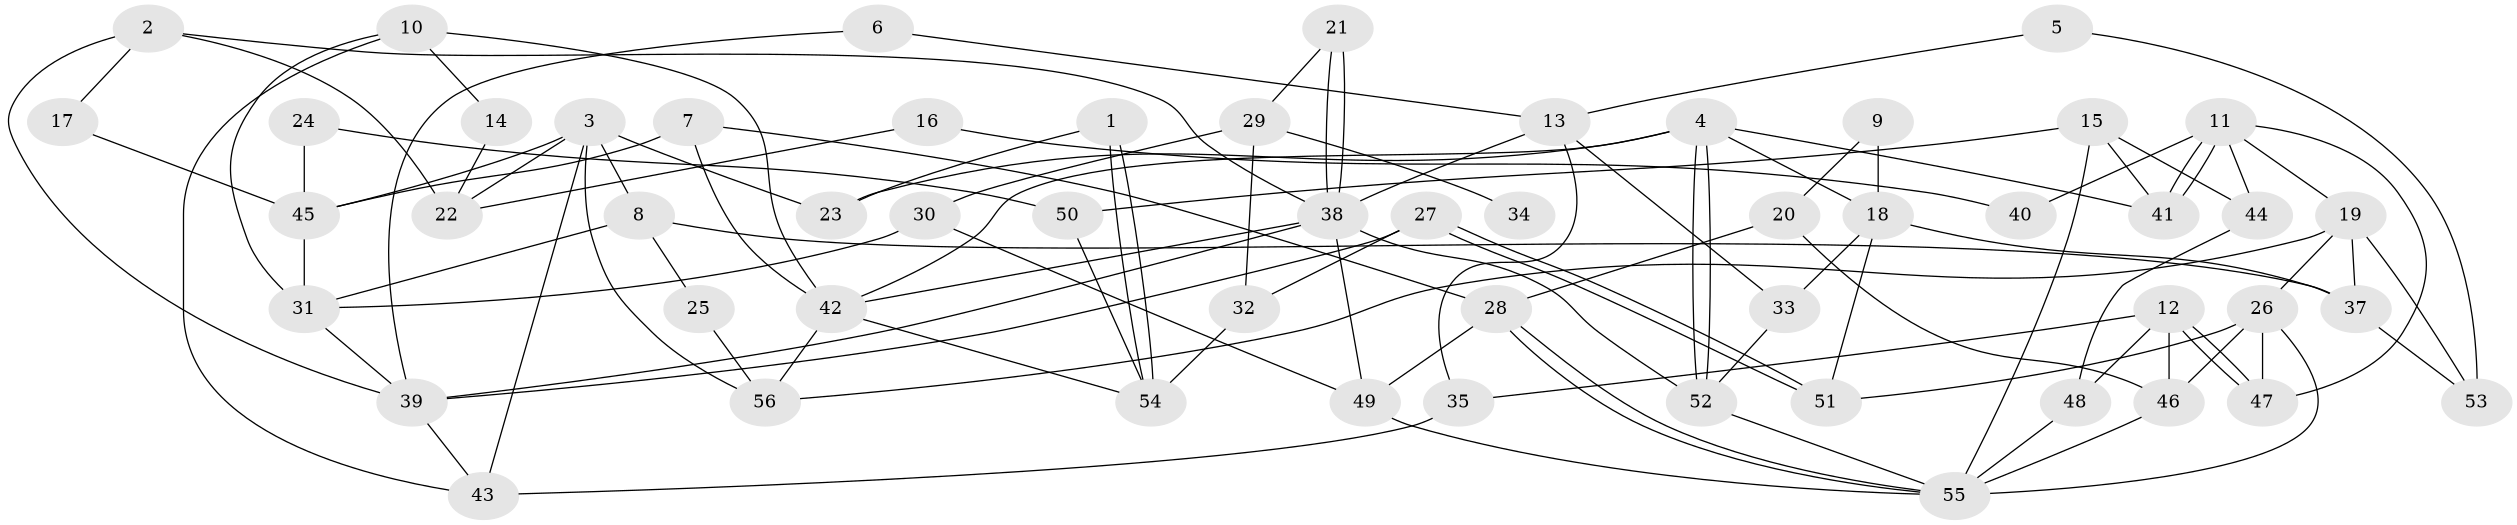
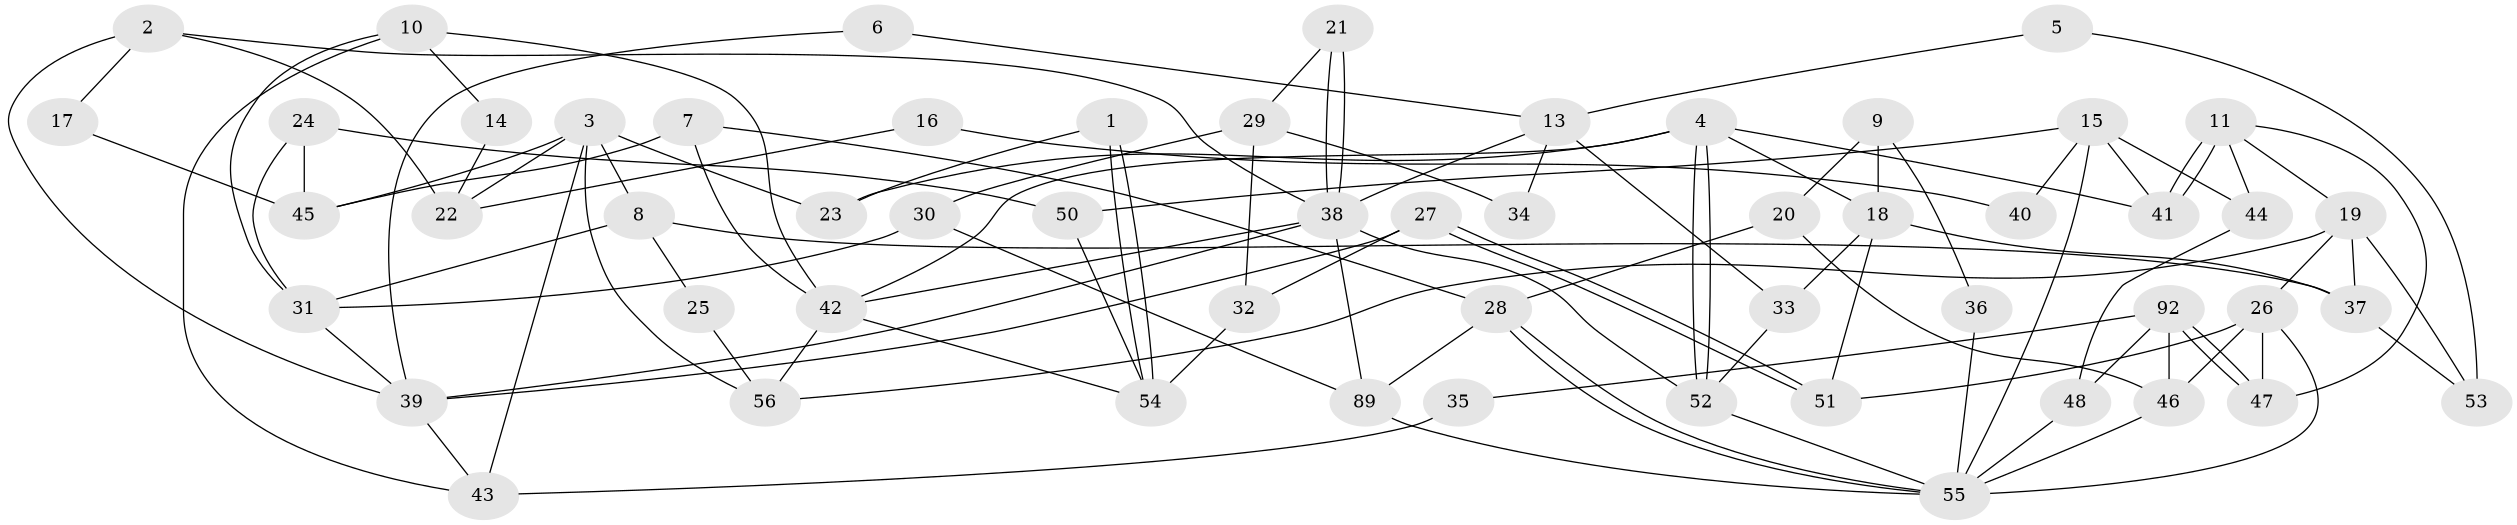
(2117, 170) -> (2057, 169)
(1548, 255) -> (1537, 169)
(304, 262) -> (253, 216)
none -> (1977, 309)
(2169, 309) -> (2169, 309)
(1365, 403) -> (1365, 403)
